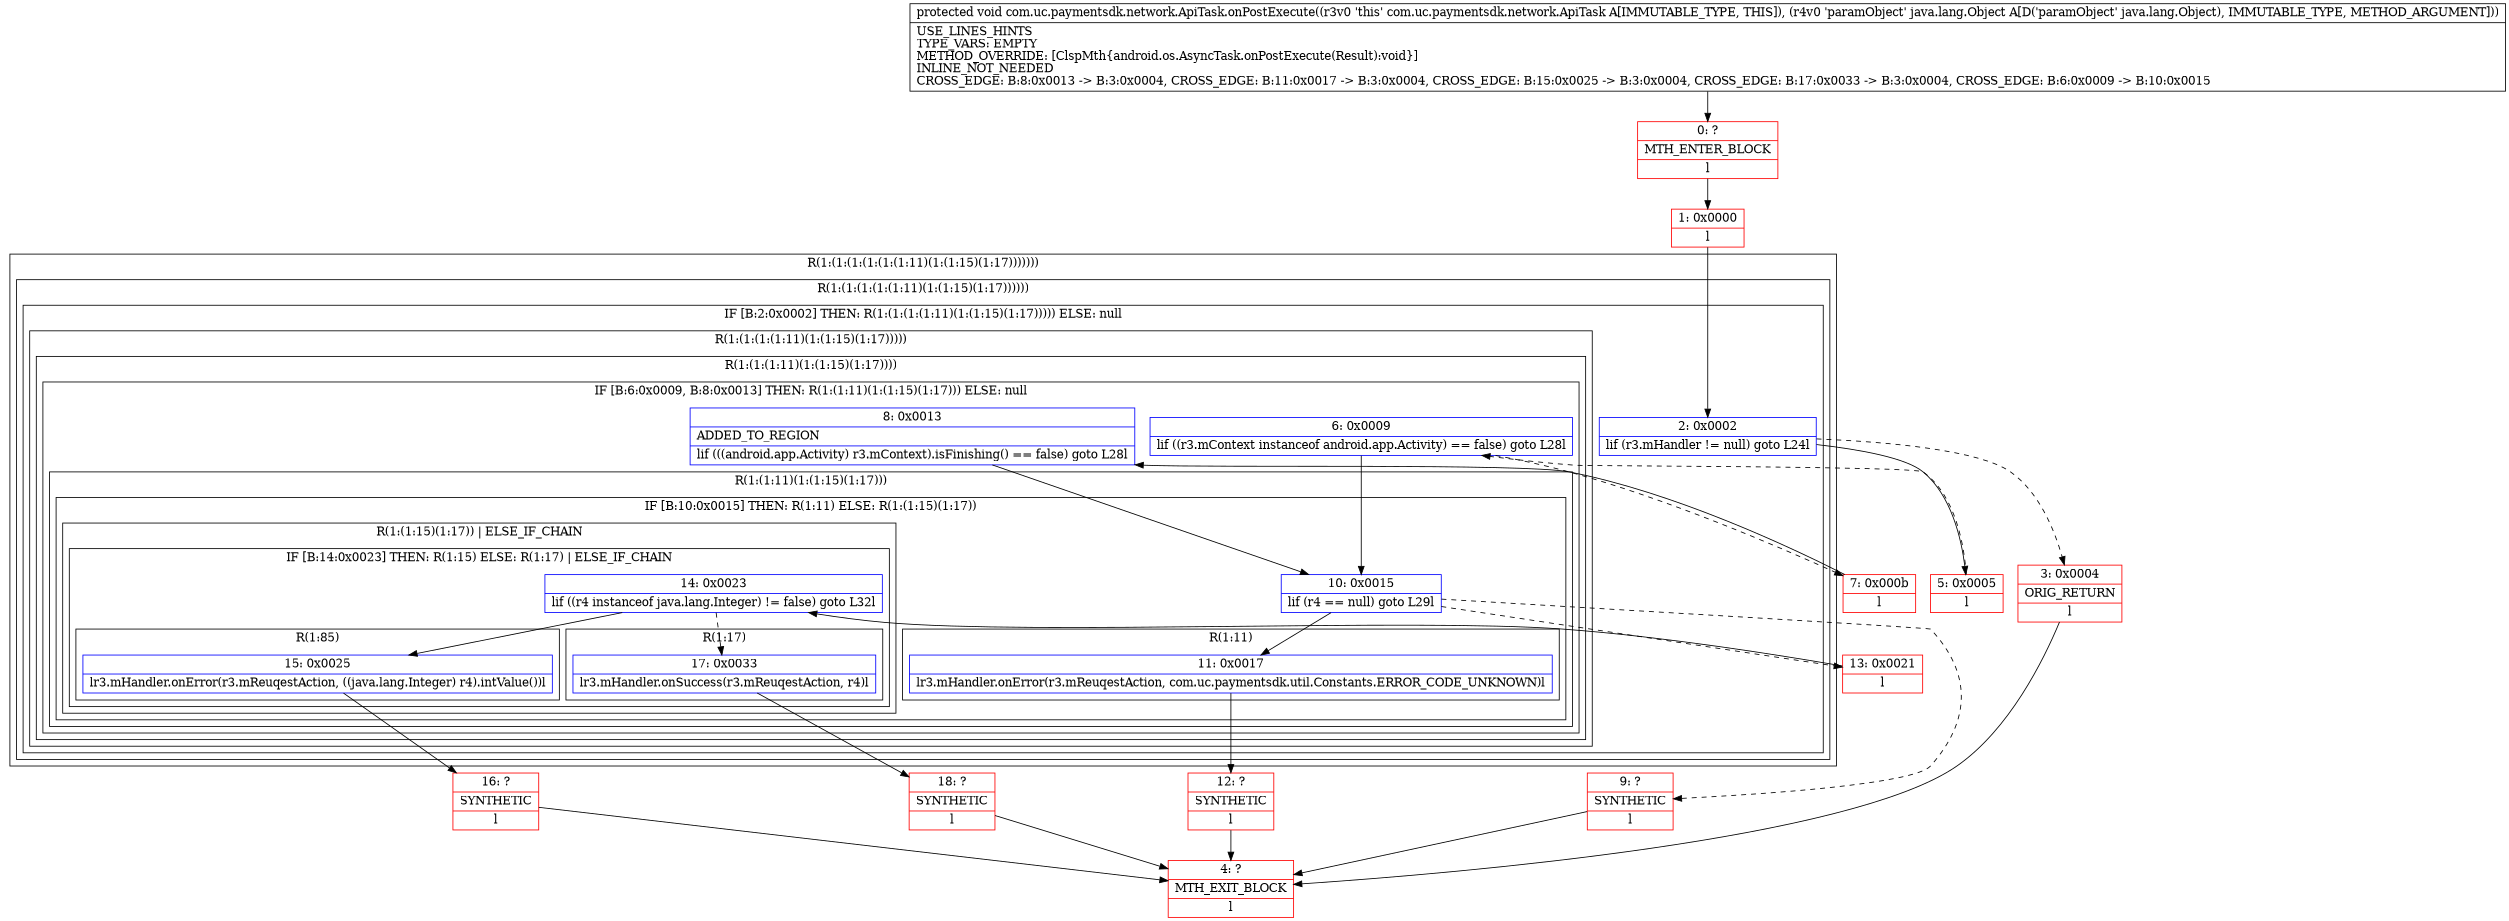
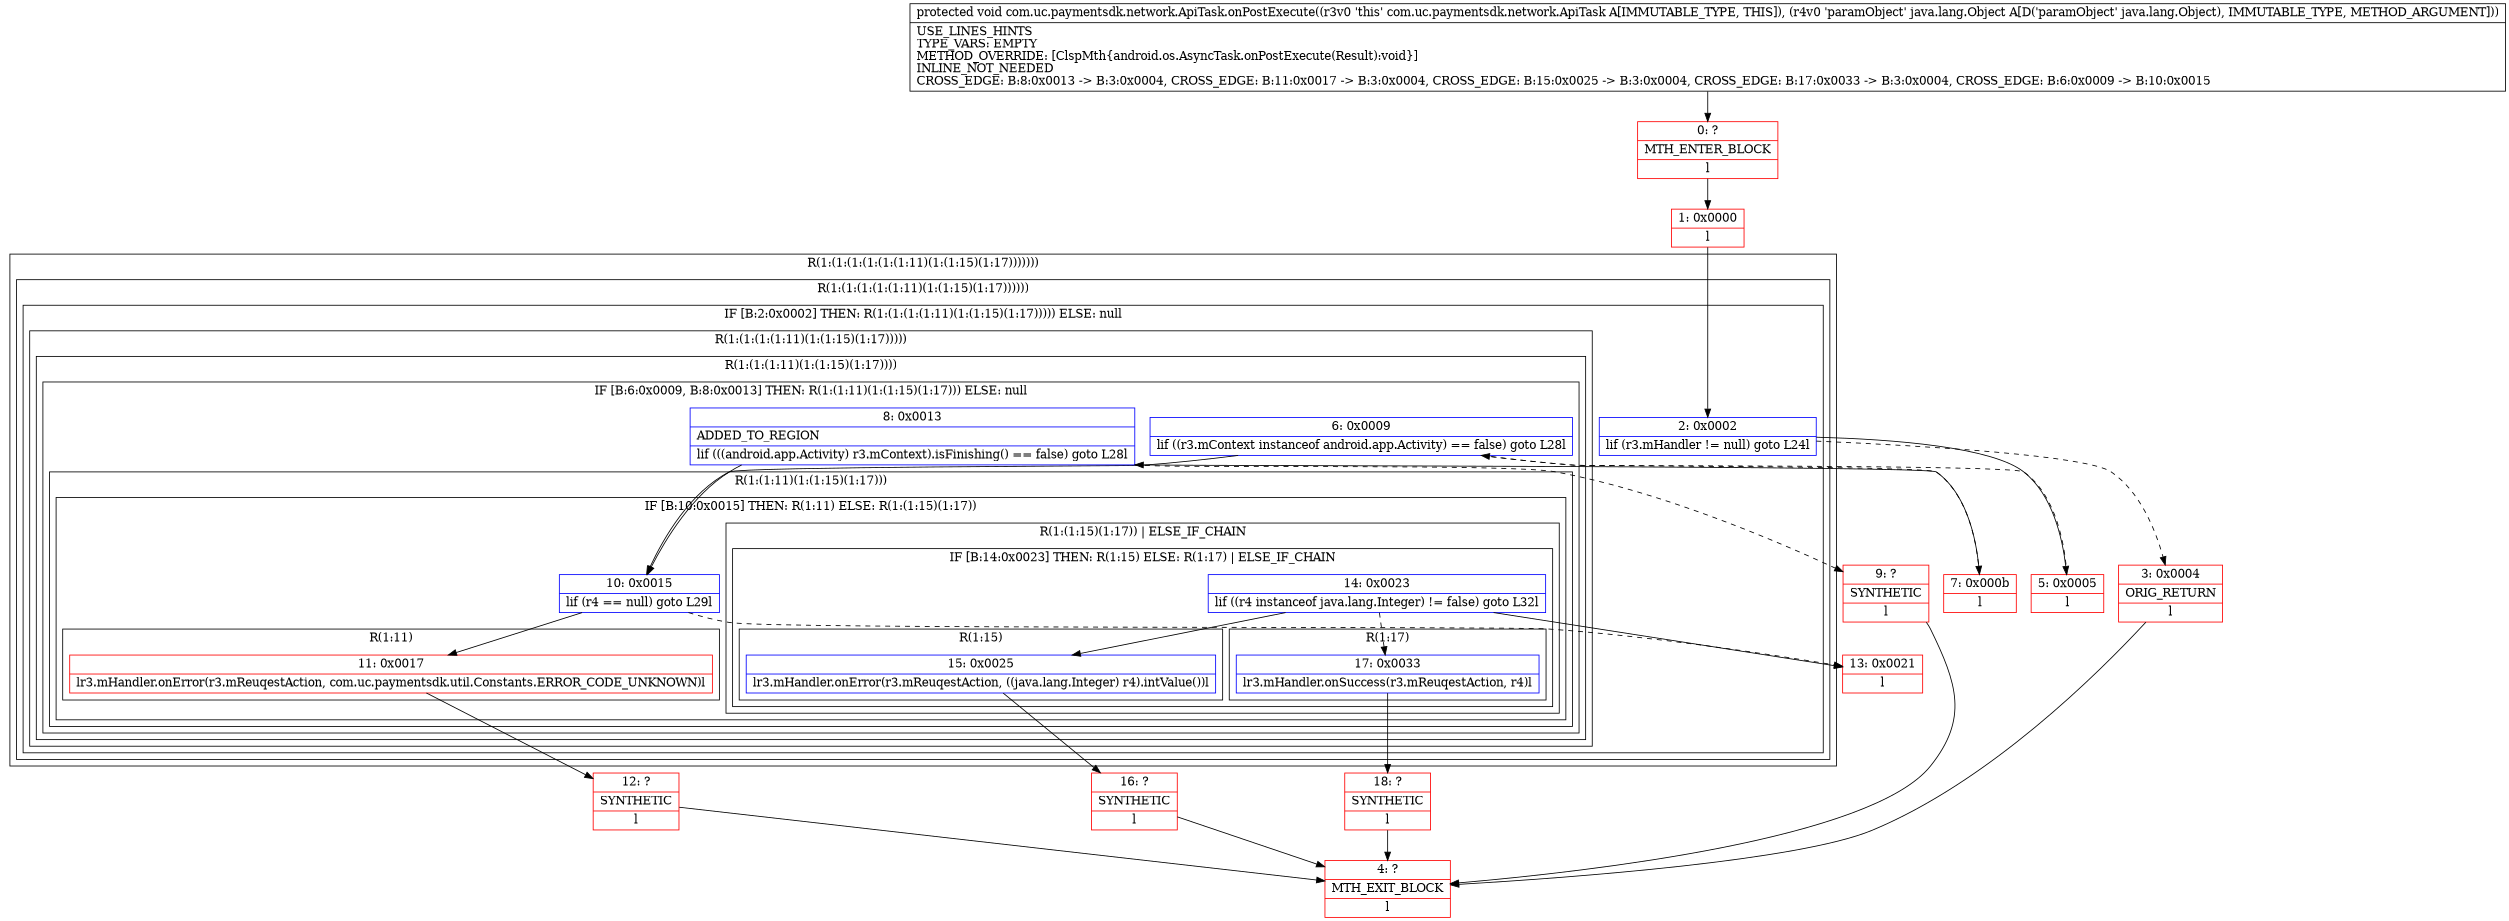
(1331, 625) -> (1664, 639)
(1888, 626) -> (1600, 482)
(318, 639) -> (981, 639)
(1231, 674) -> (391, 674)
